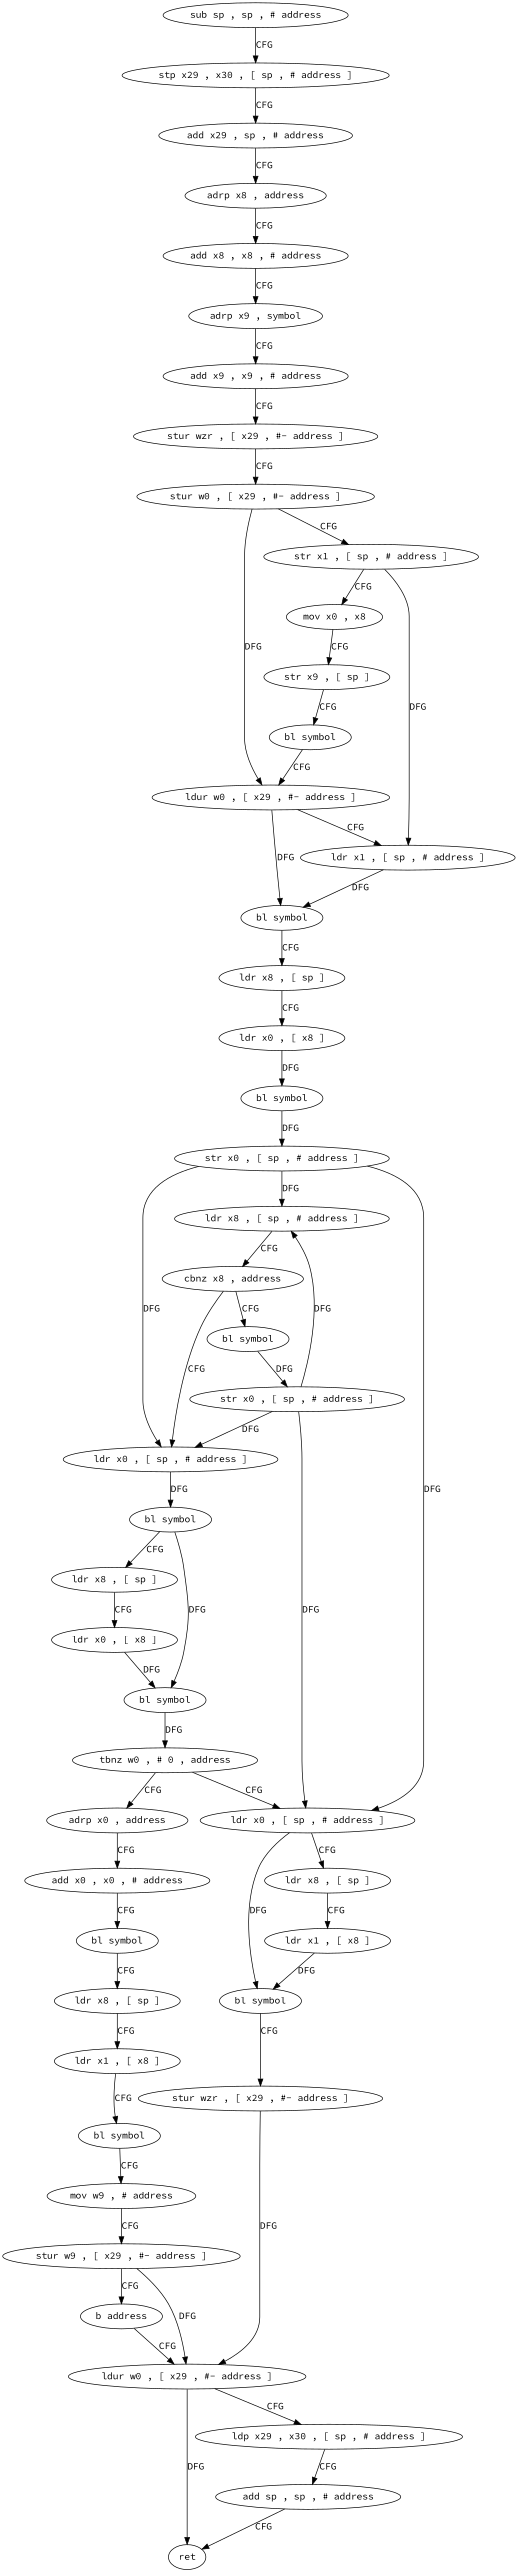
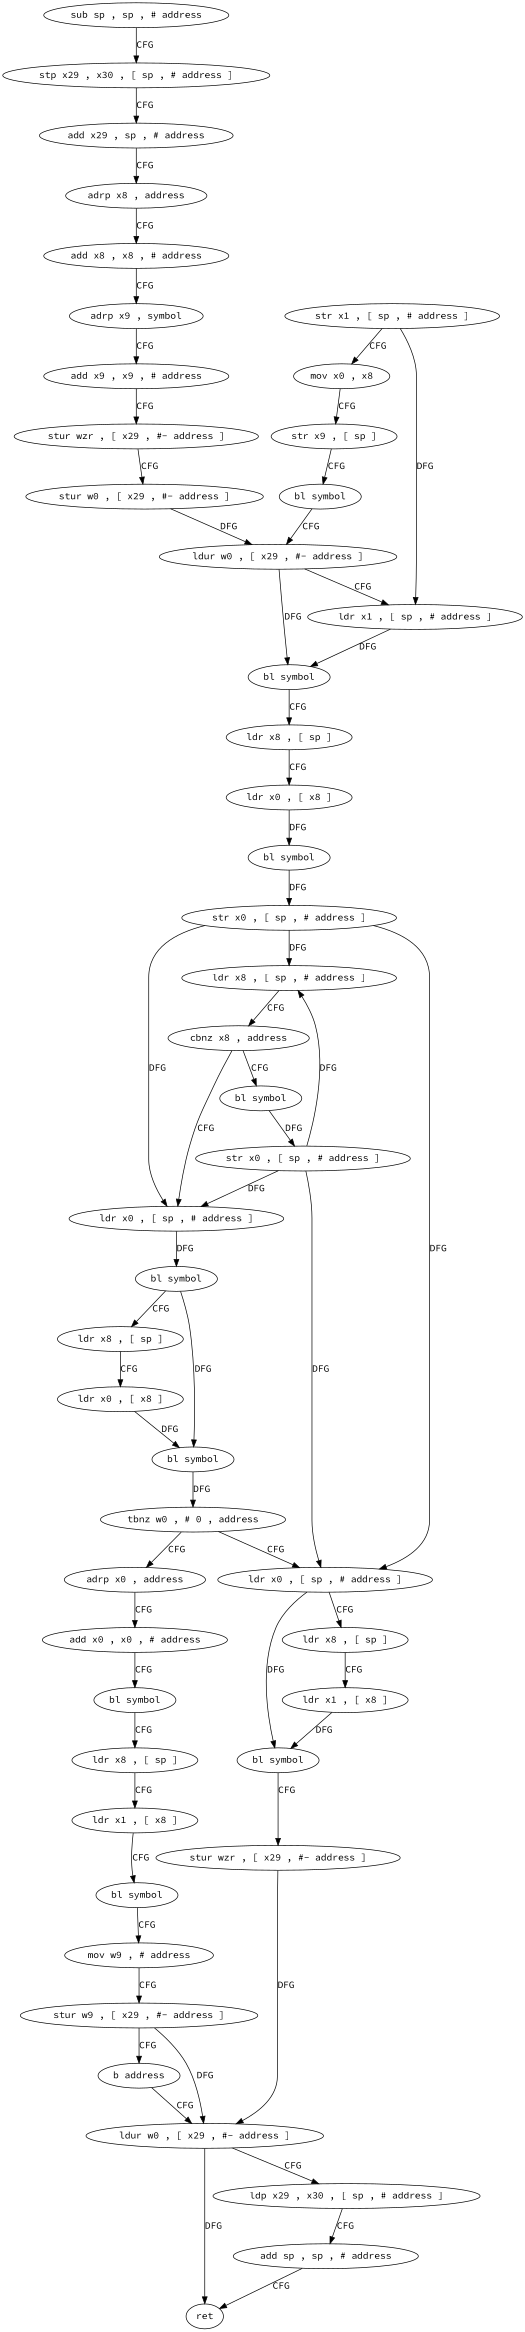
(310, 525) -> none
